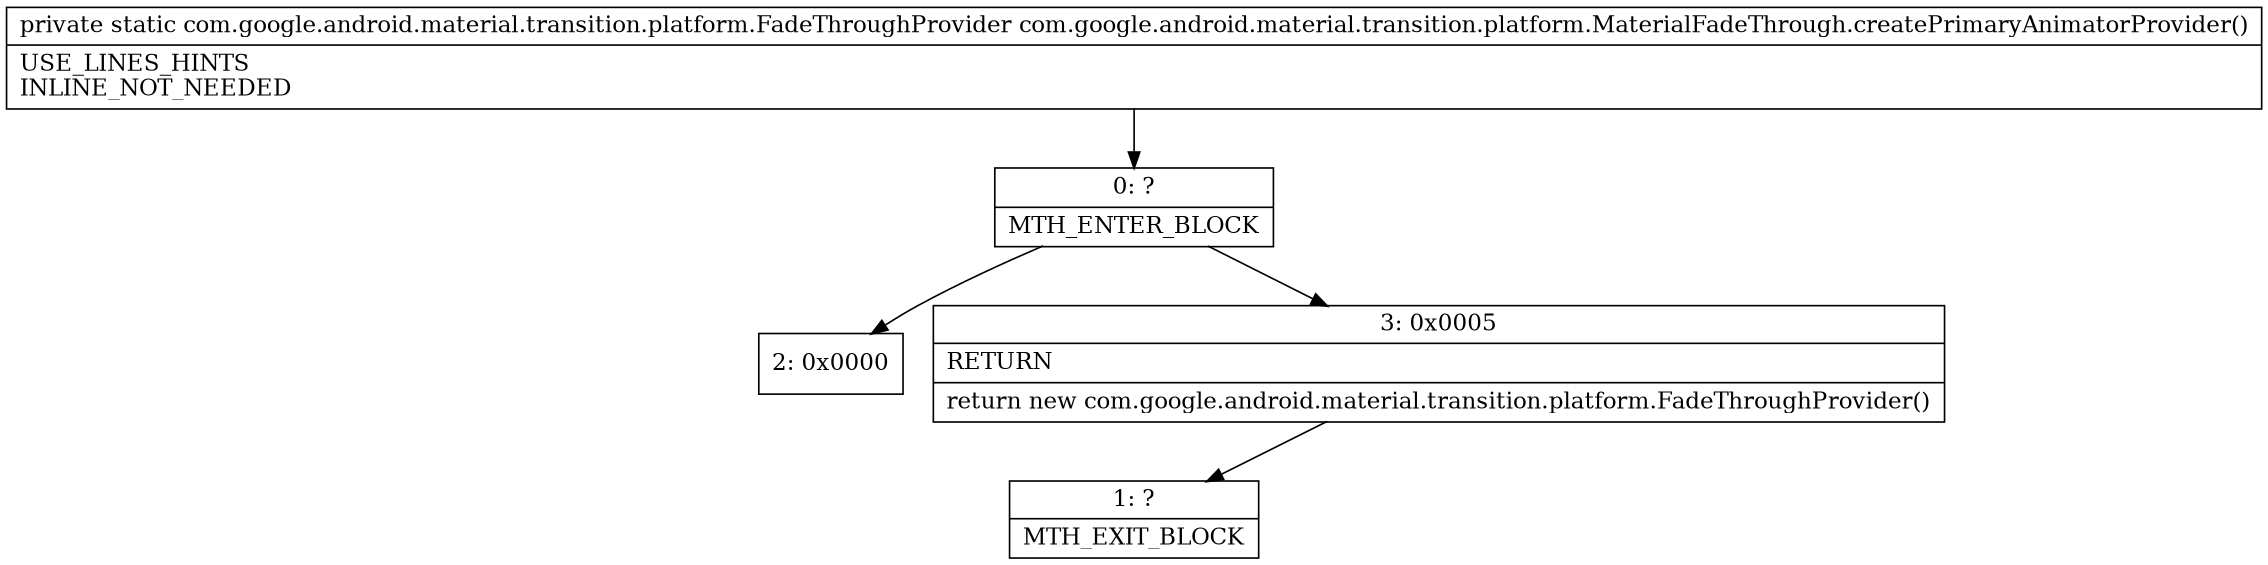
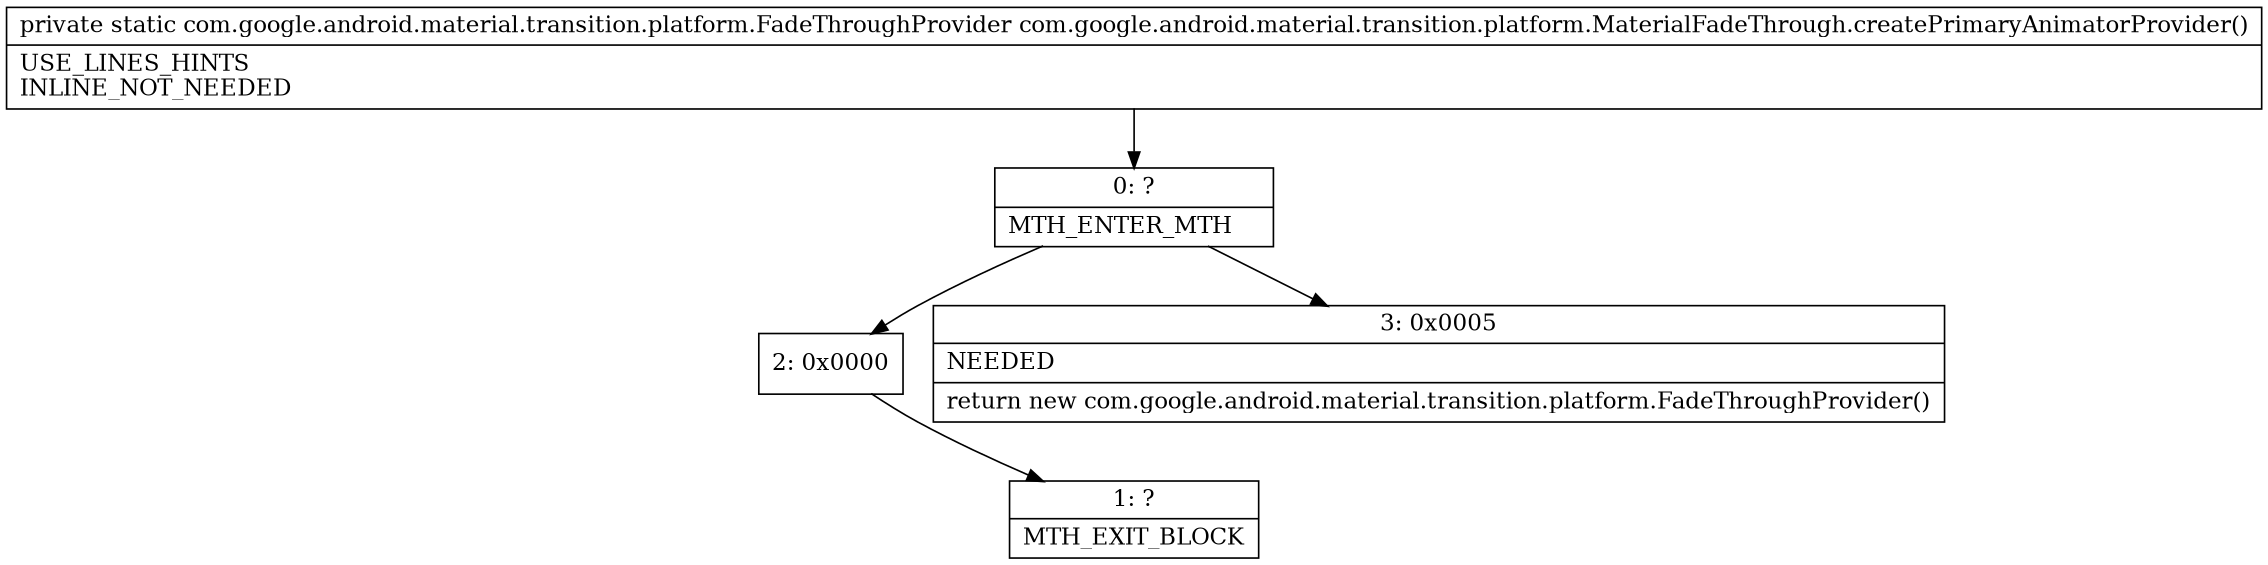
(1134, 226) -> (1120, 226)
(1000, 362) -> (1001, 362)
(1274, 448) -> (948, 438)
